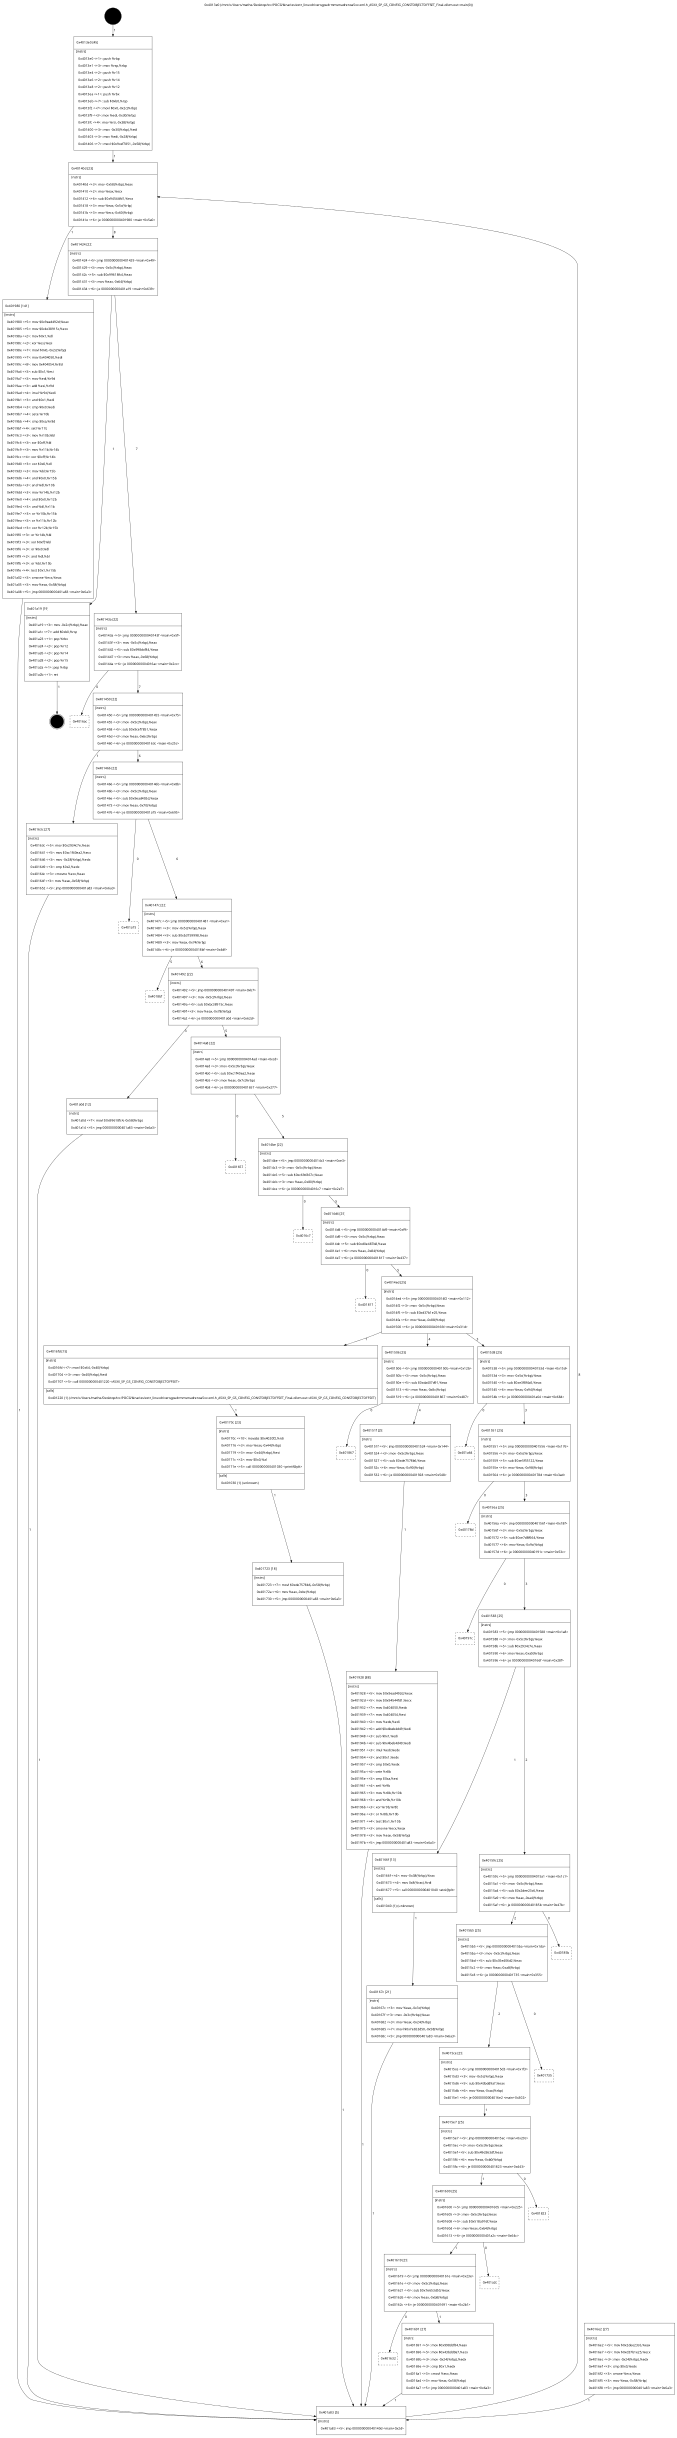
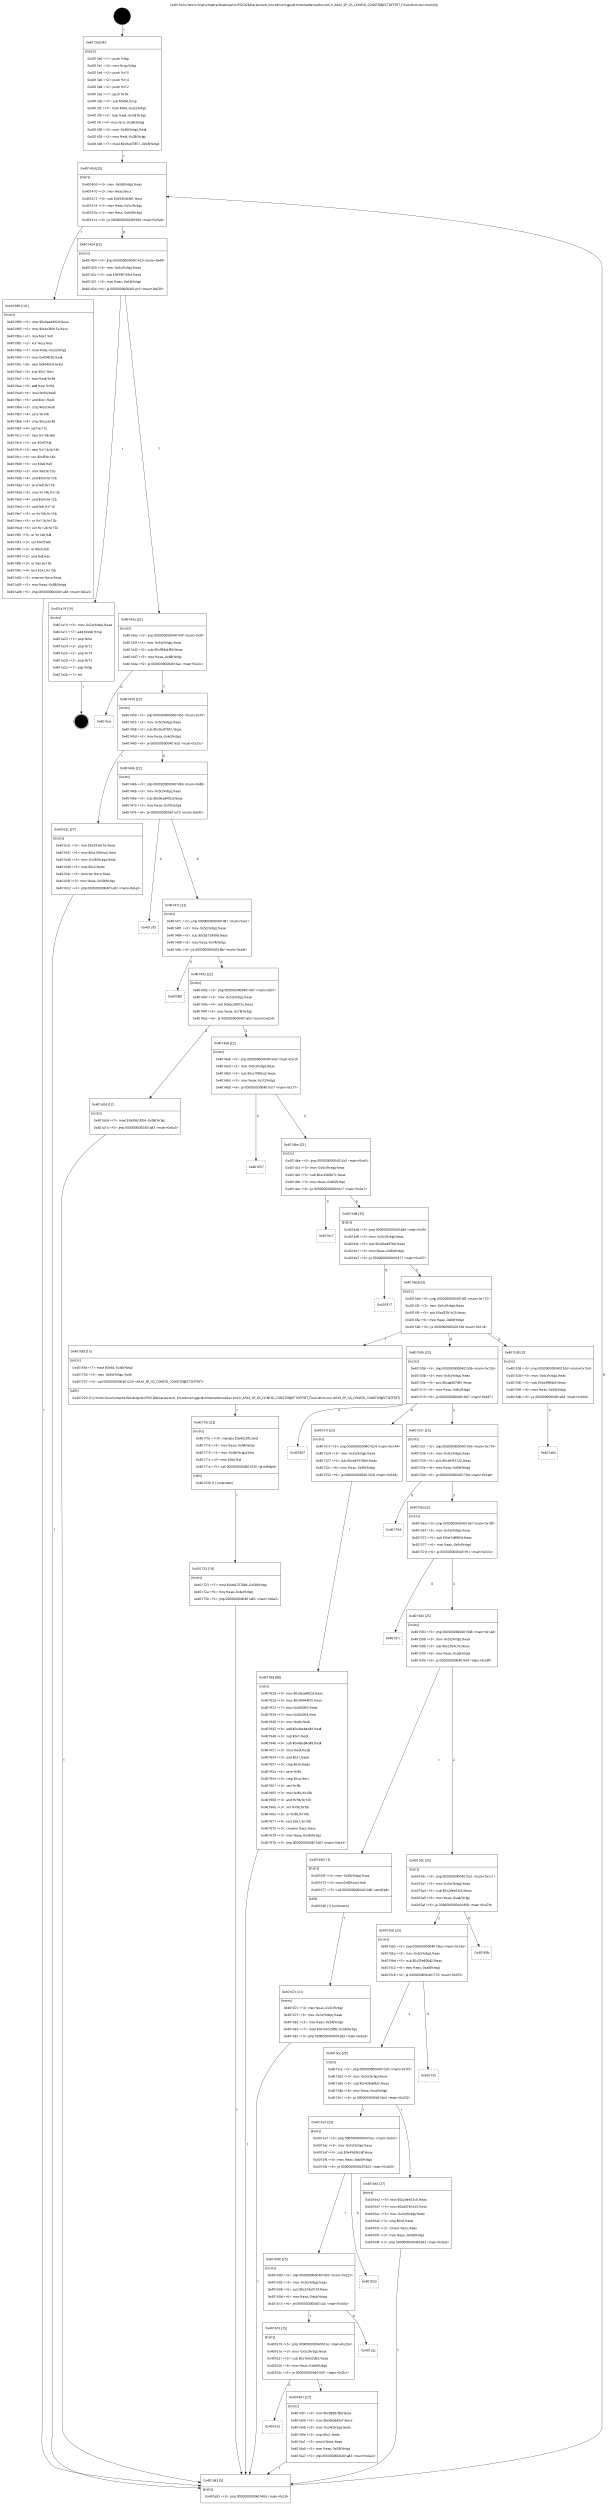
(524, 1413) -> (452, 1413)
none -> (408, 2139)
